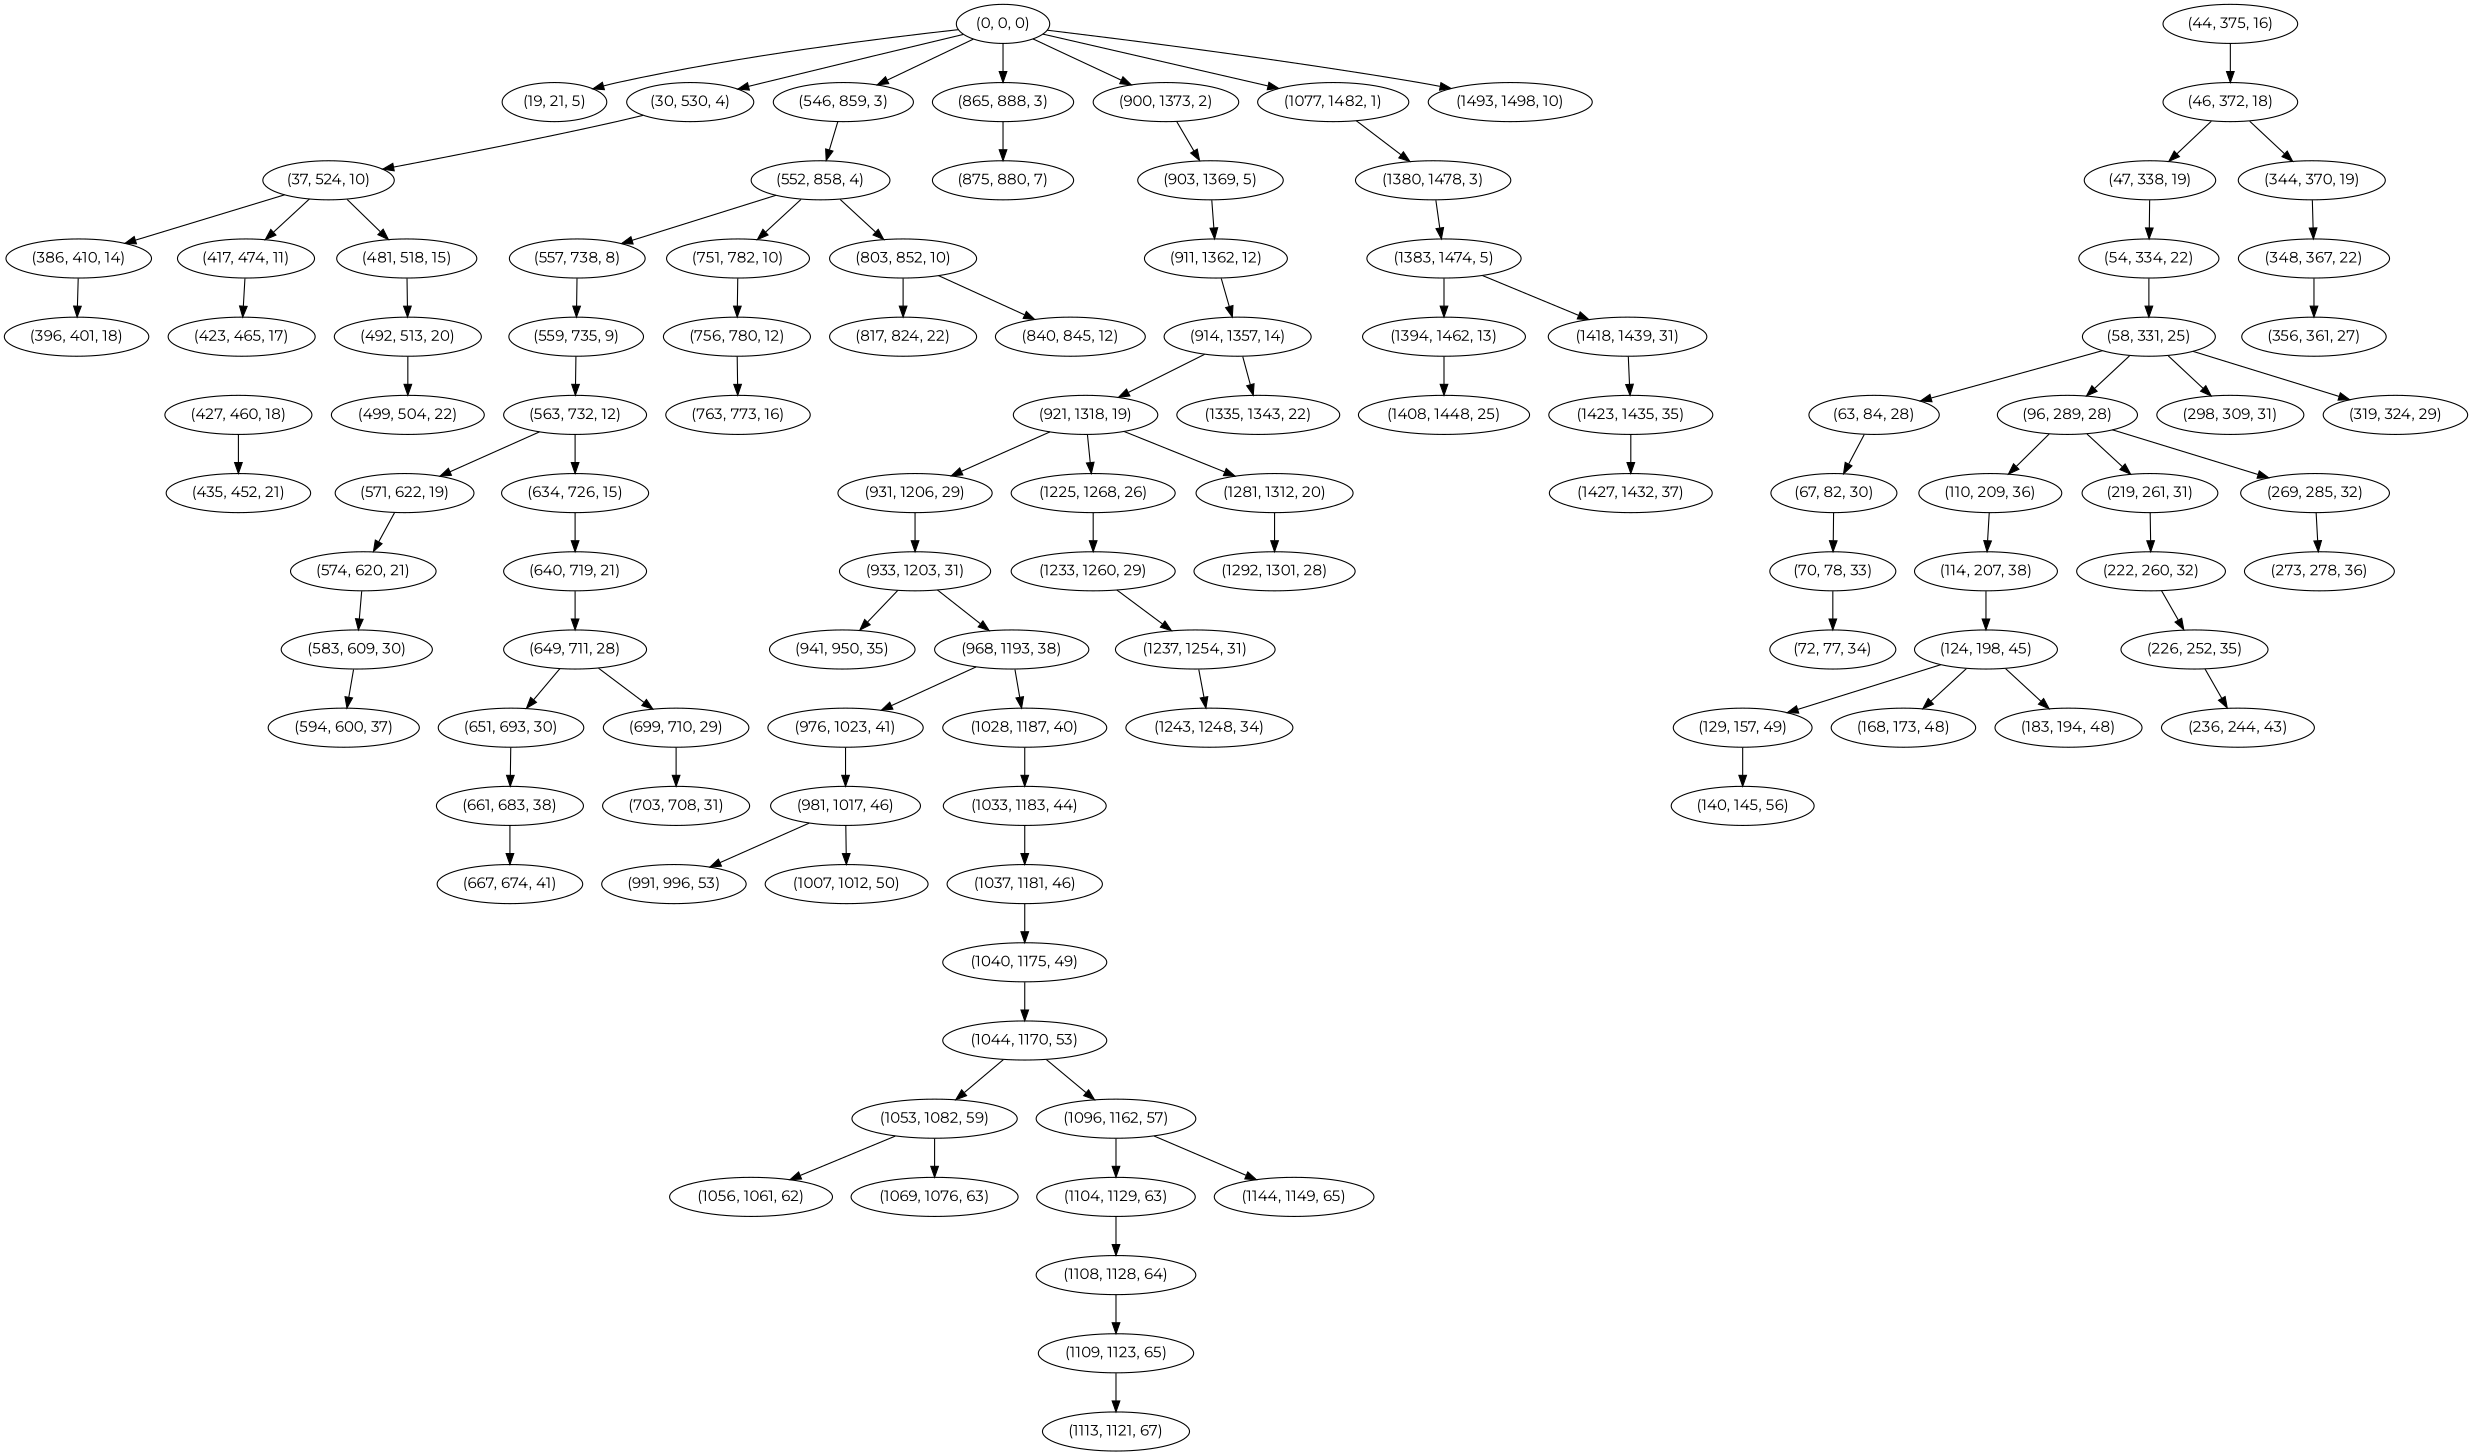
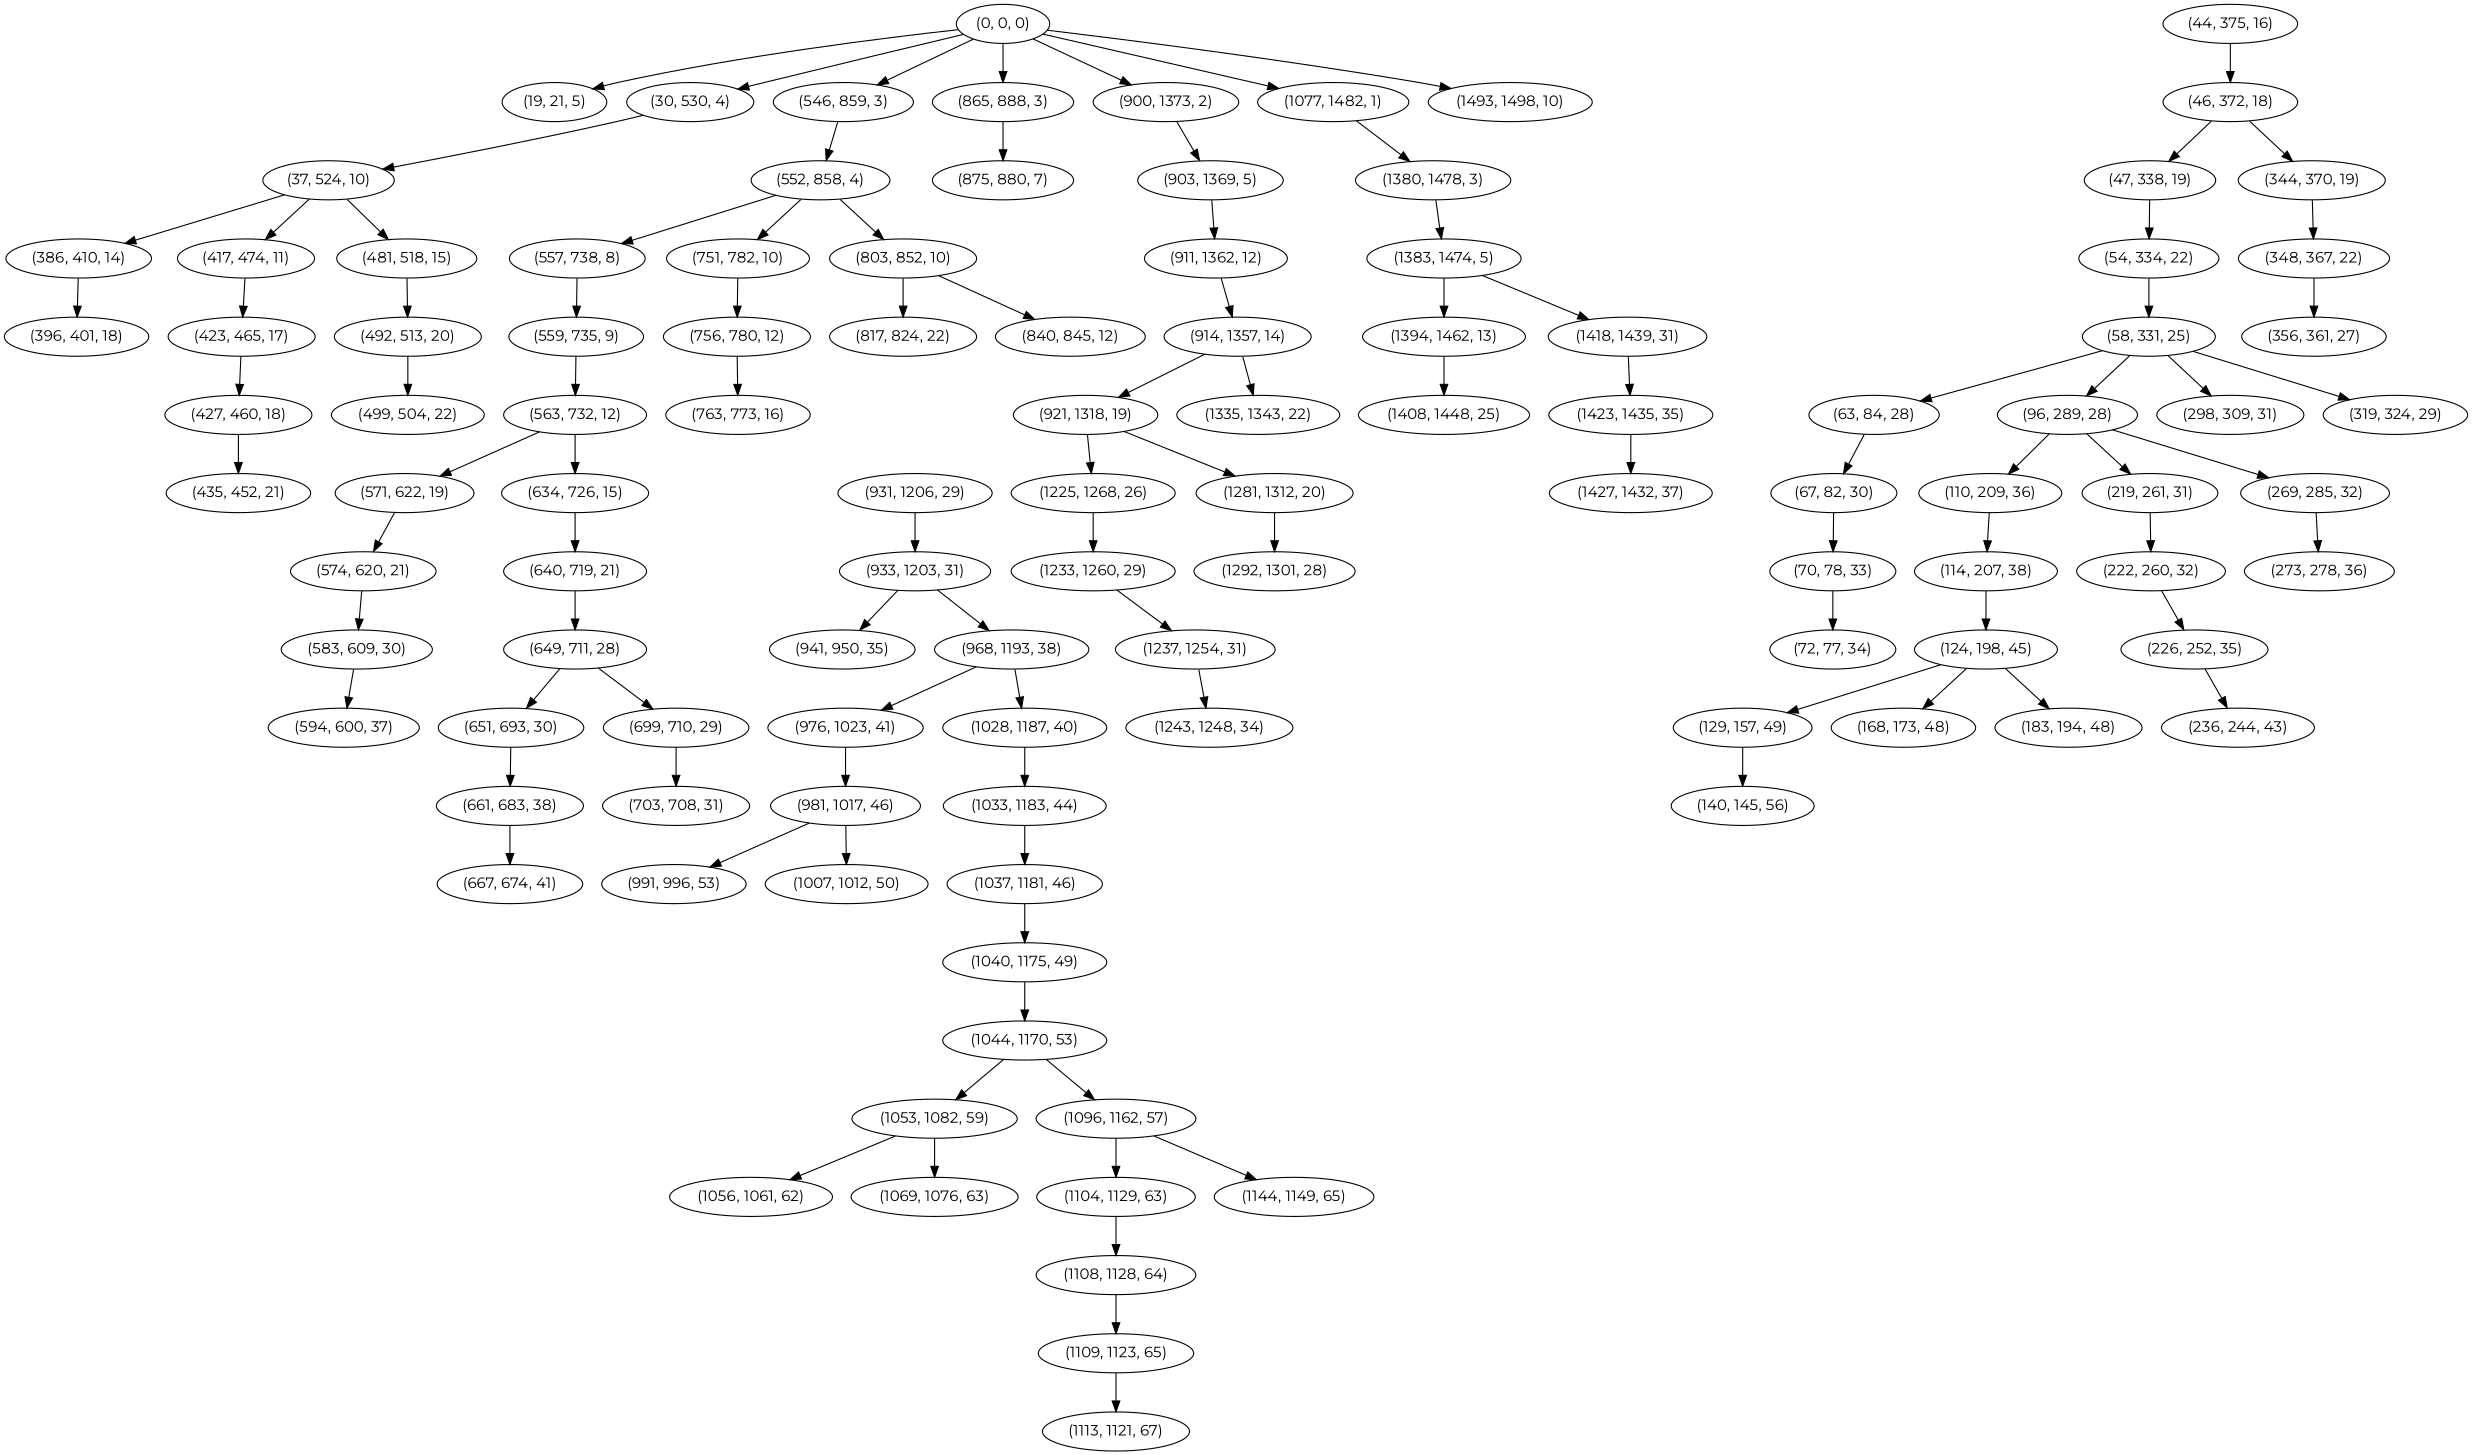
none -> (240, 370)
(1006, 452) -> none
